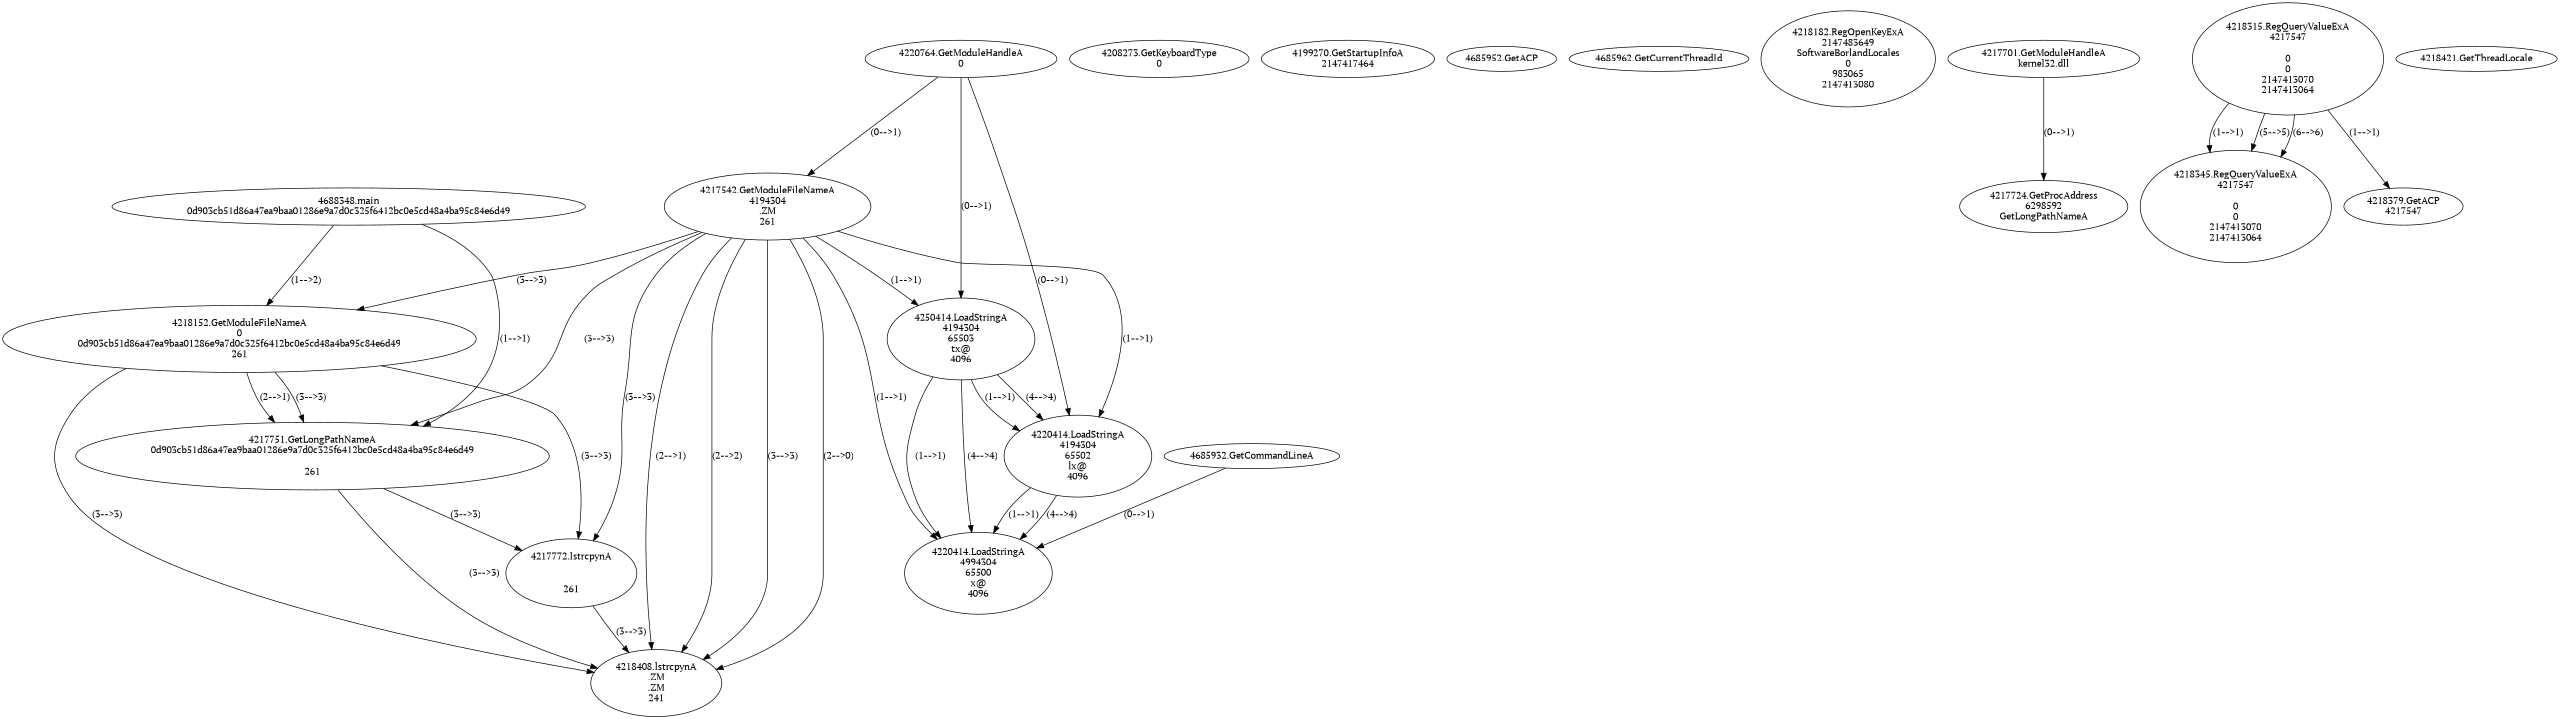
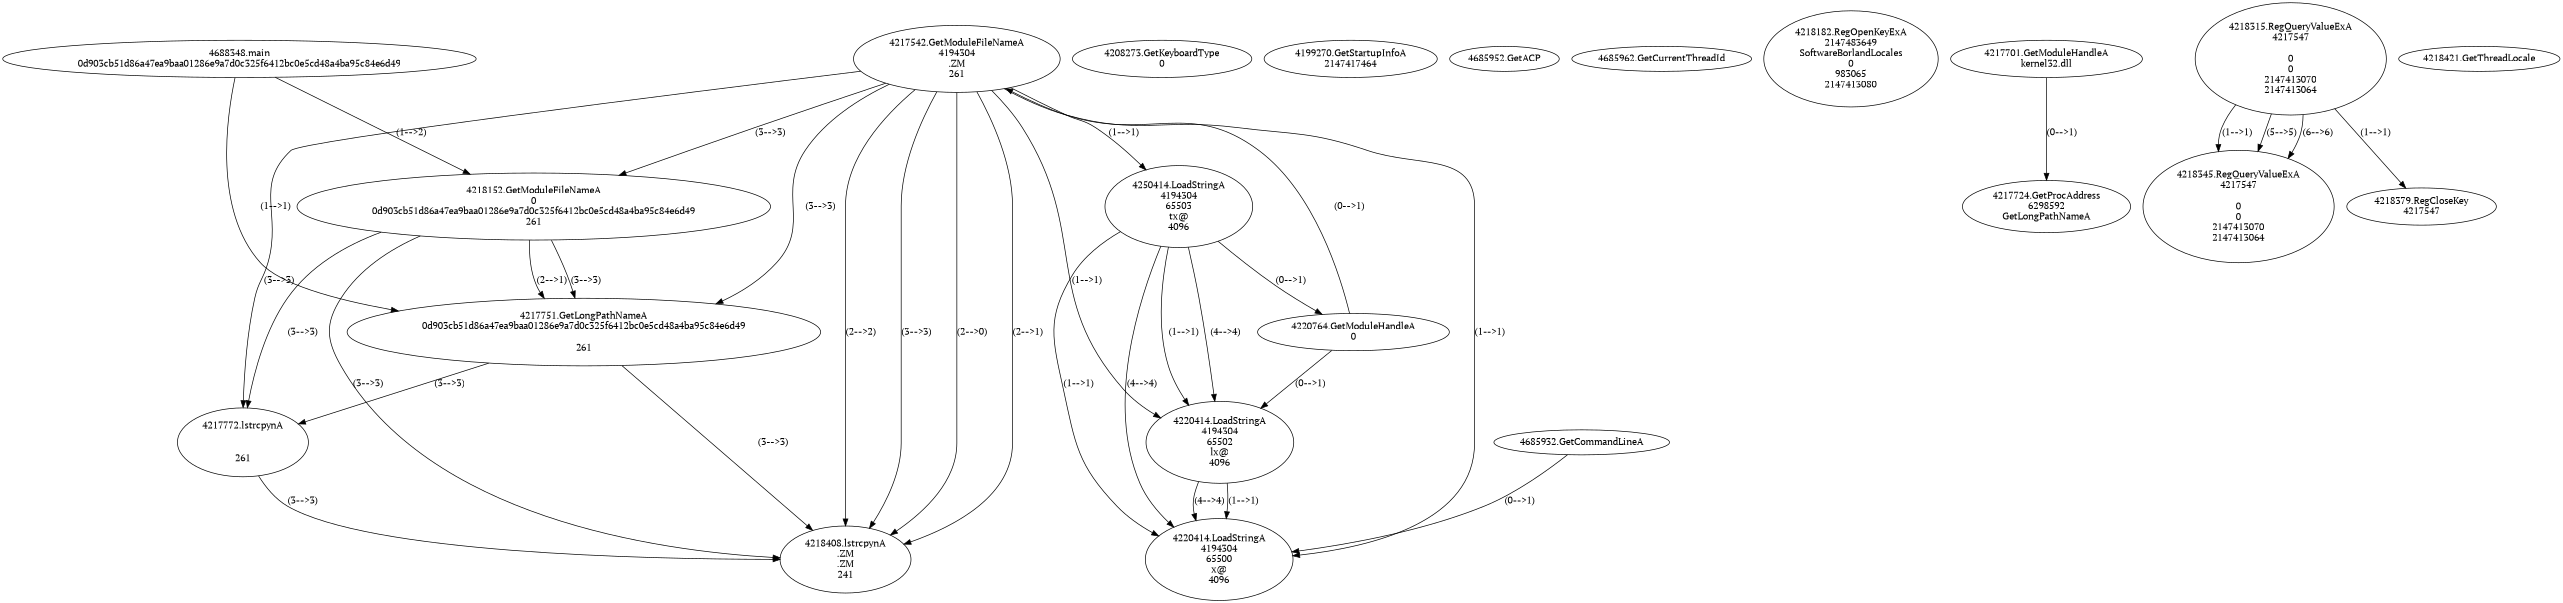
(961, 184) -> (1265, 278)
(2403, 207) -> (2422, 207)
(978, 573) -> (1219, 560)
